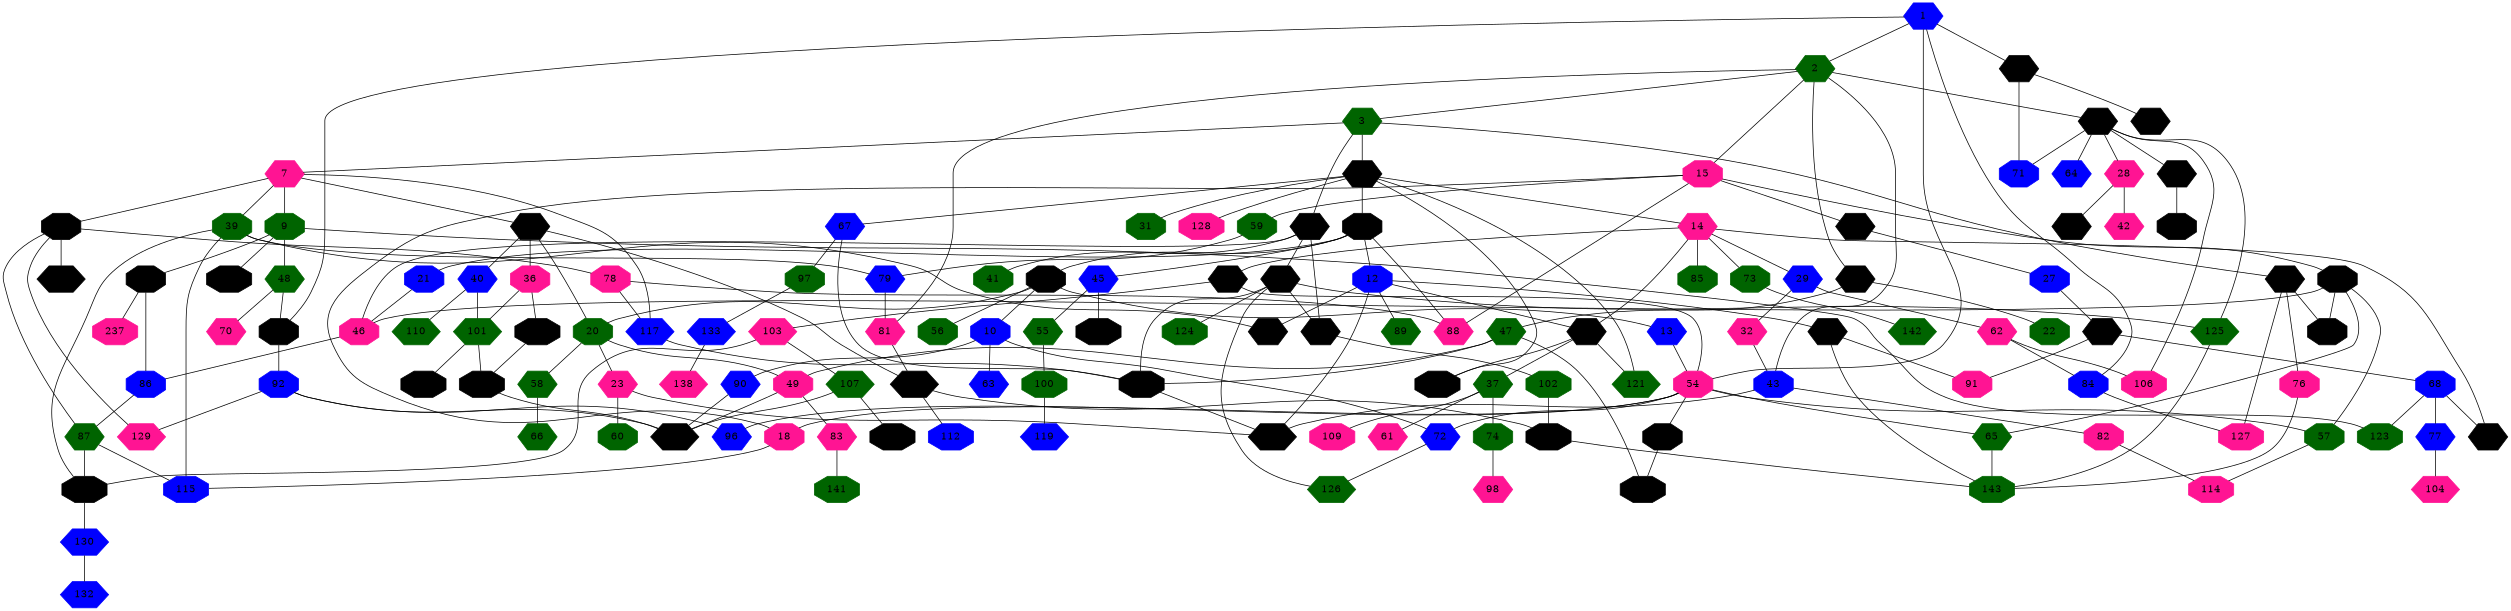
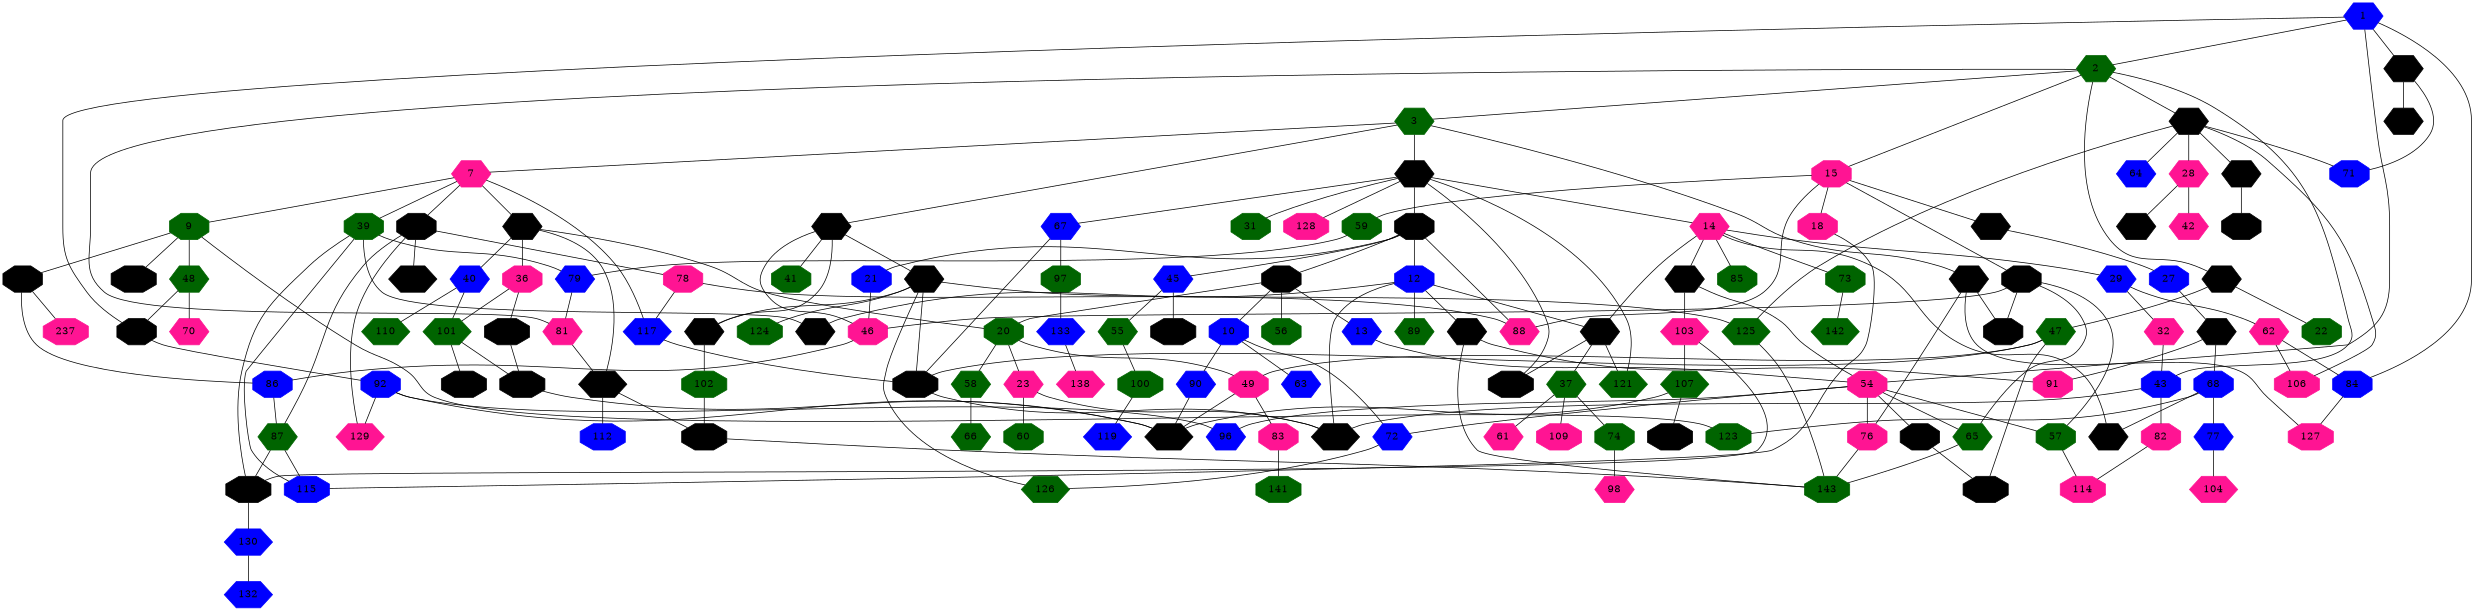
(1239, 411) -> (1867, 411)
(837, 437) -> (1278, 437)
